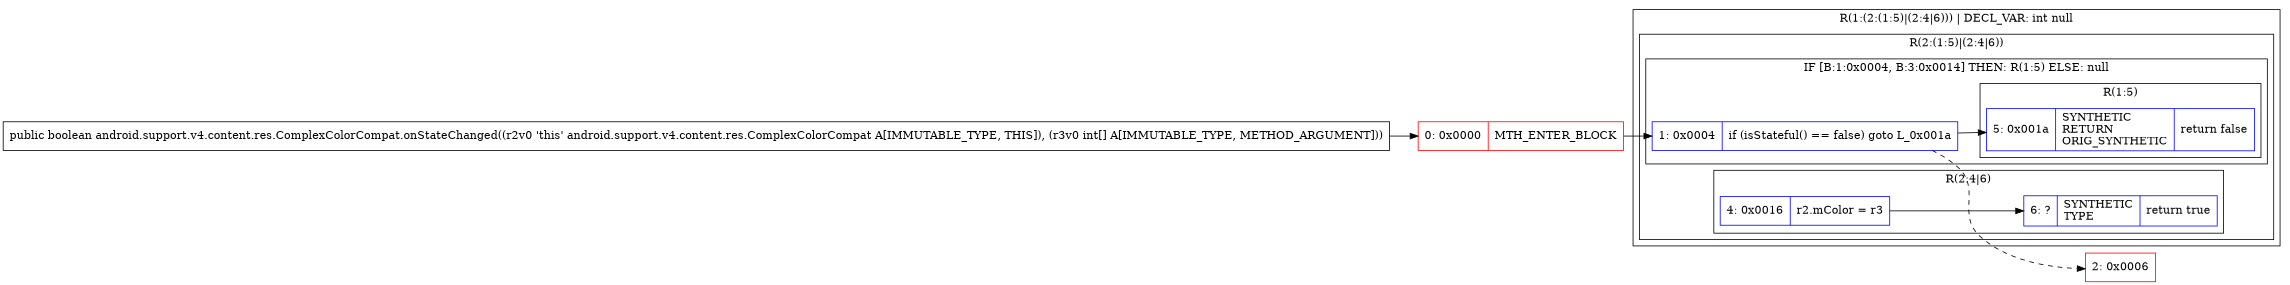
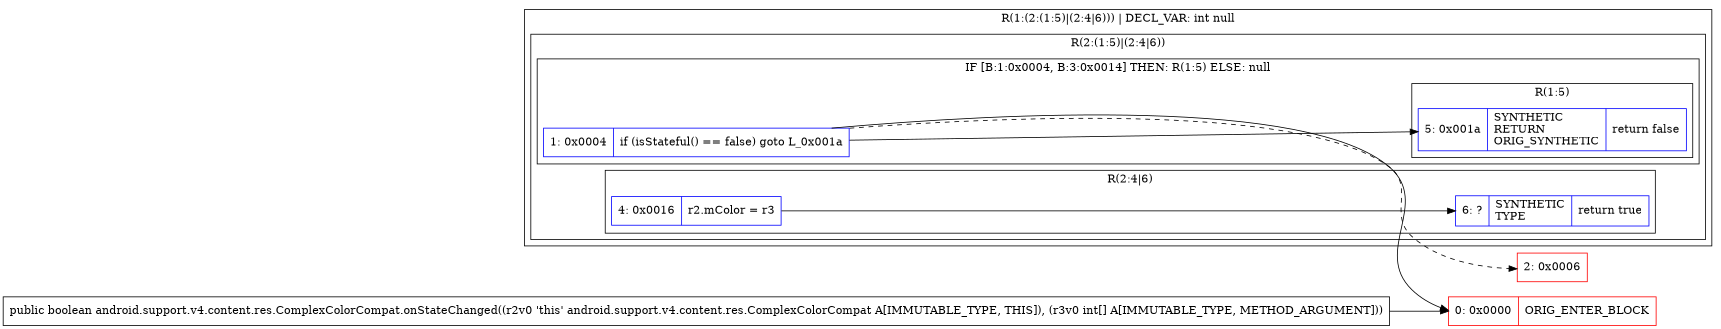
(1556, 136) -> (1587, 311)
(1634, 136) -> (1198, 118)
